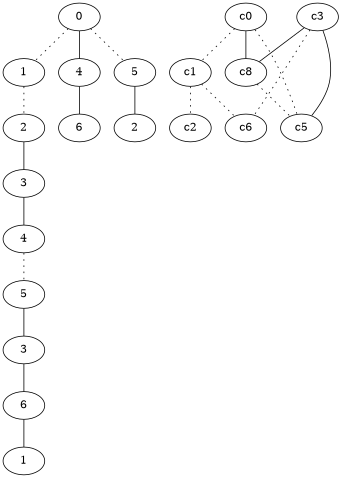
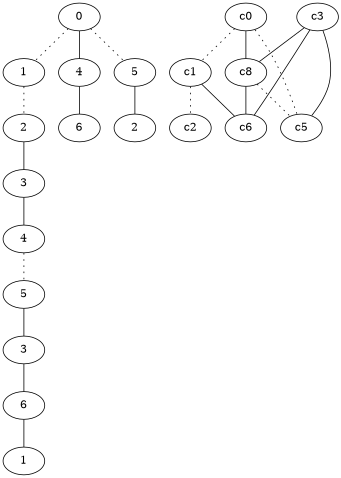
(285, 69) -> (285, 69)
(218, 100) -> (218, 100)
none -> (246, 100)
